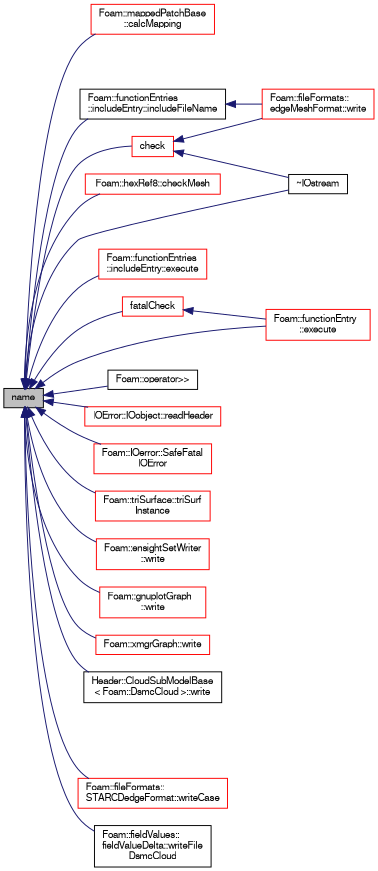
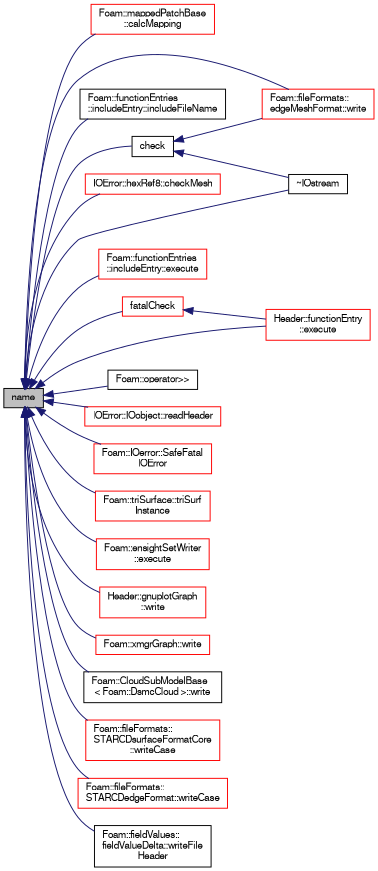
(249, 104) -> (61, 105)
(153, 147) -> (153, 147)
(153, 184) -> (153, 184)
(318, 325) -> (318, 325)
(153, 554) -> (153, 554)
(153, 602) -> (153, 602)
(153, 687) -> (153, 687)
none -> (153, 740)
(153, 846) -> (153, 846)
